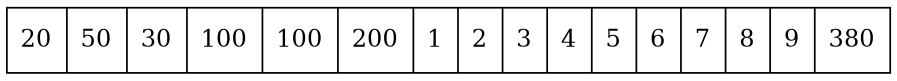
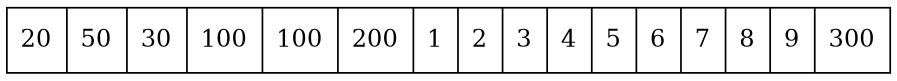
(852, 39) -> (852, 39)
